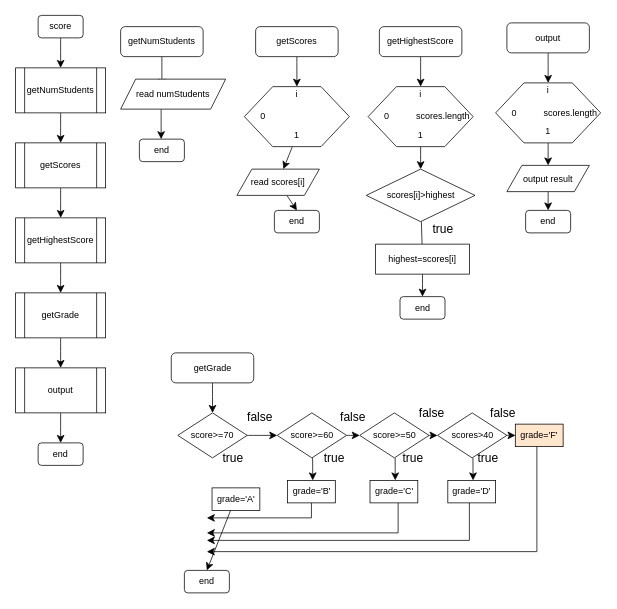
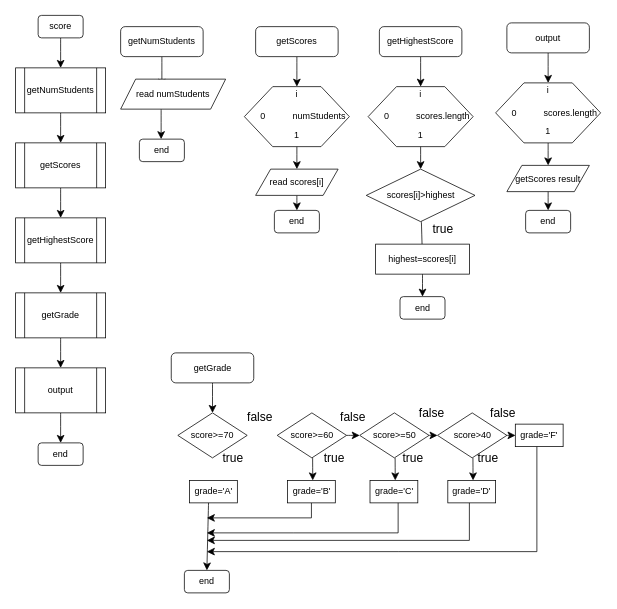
none -> (319, 117)
(548, 179) -> (548, 179)
(278, 182) -> (297, 182)
(259, 435) -> none
(473, 435) -> (473, 435)
(539, 435) -> (539, 435)
(236, 499) -> (213, 492)
